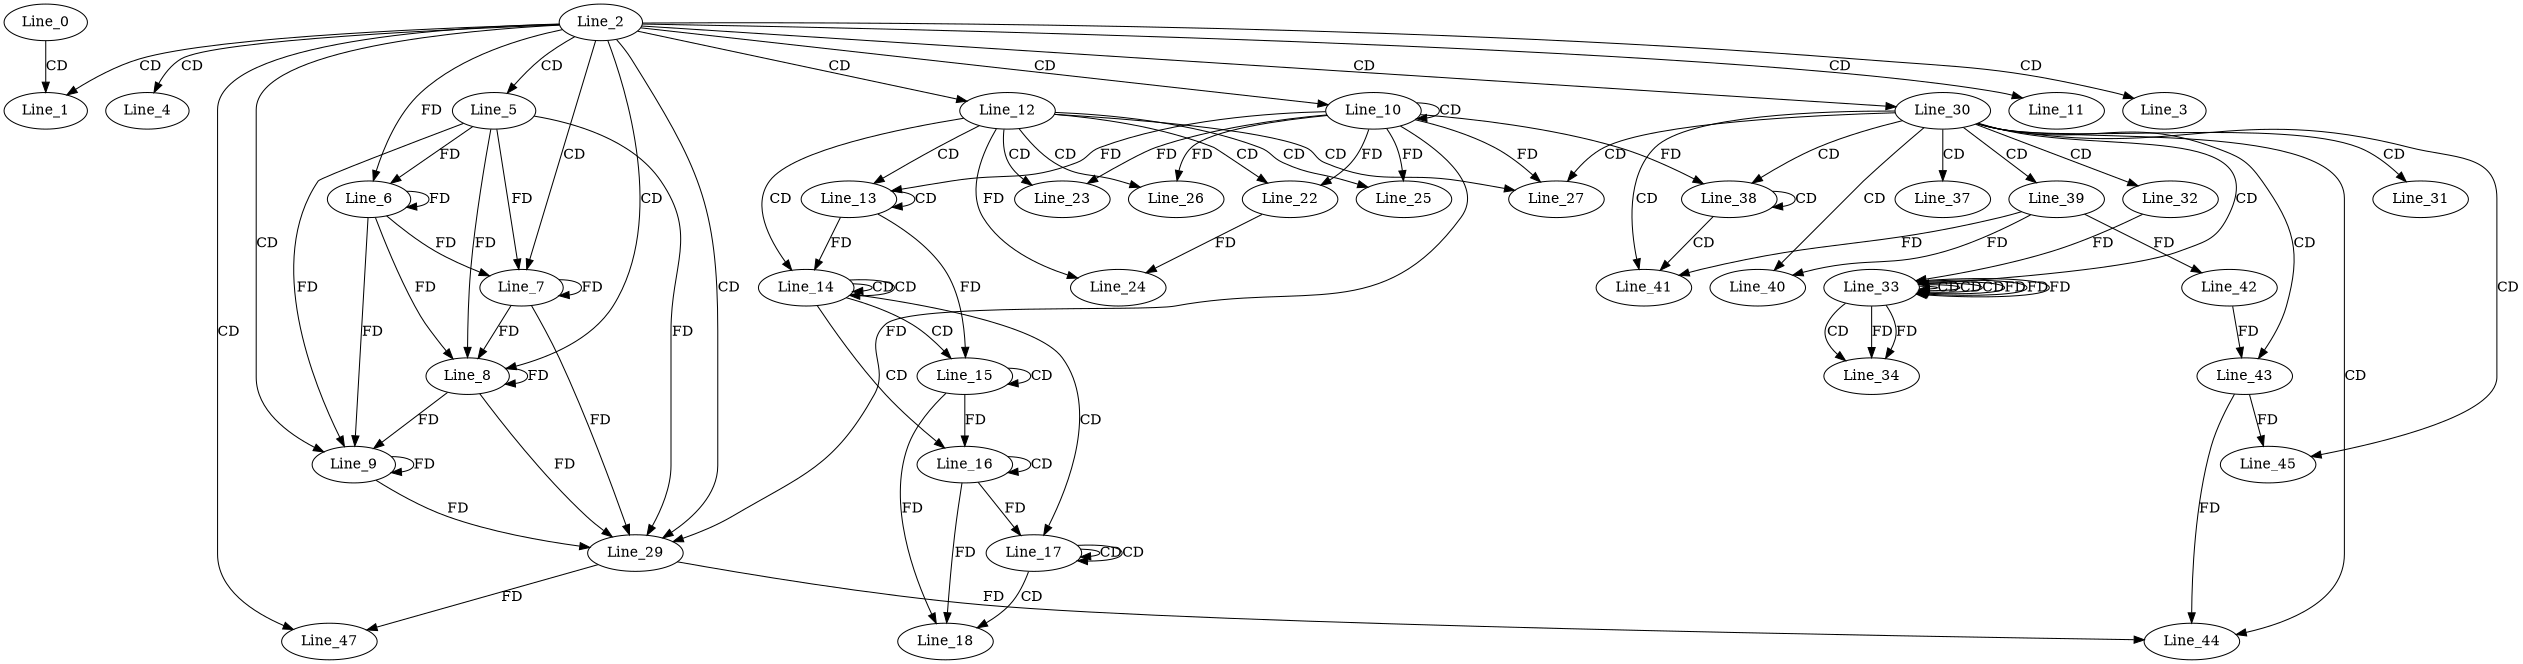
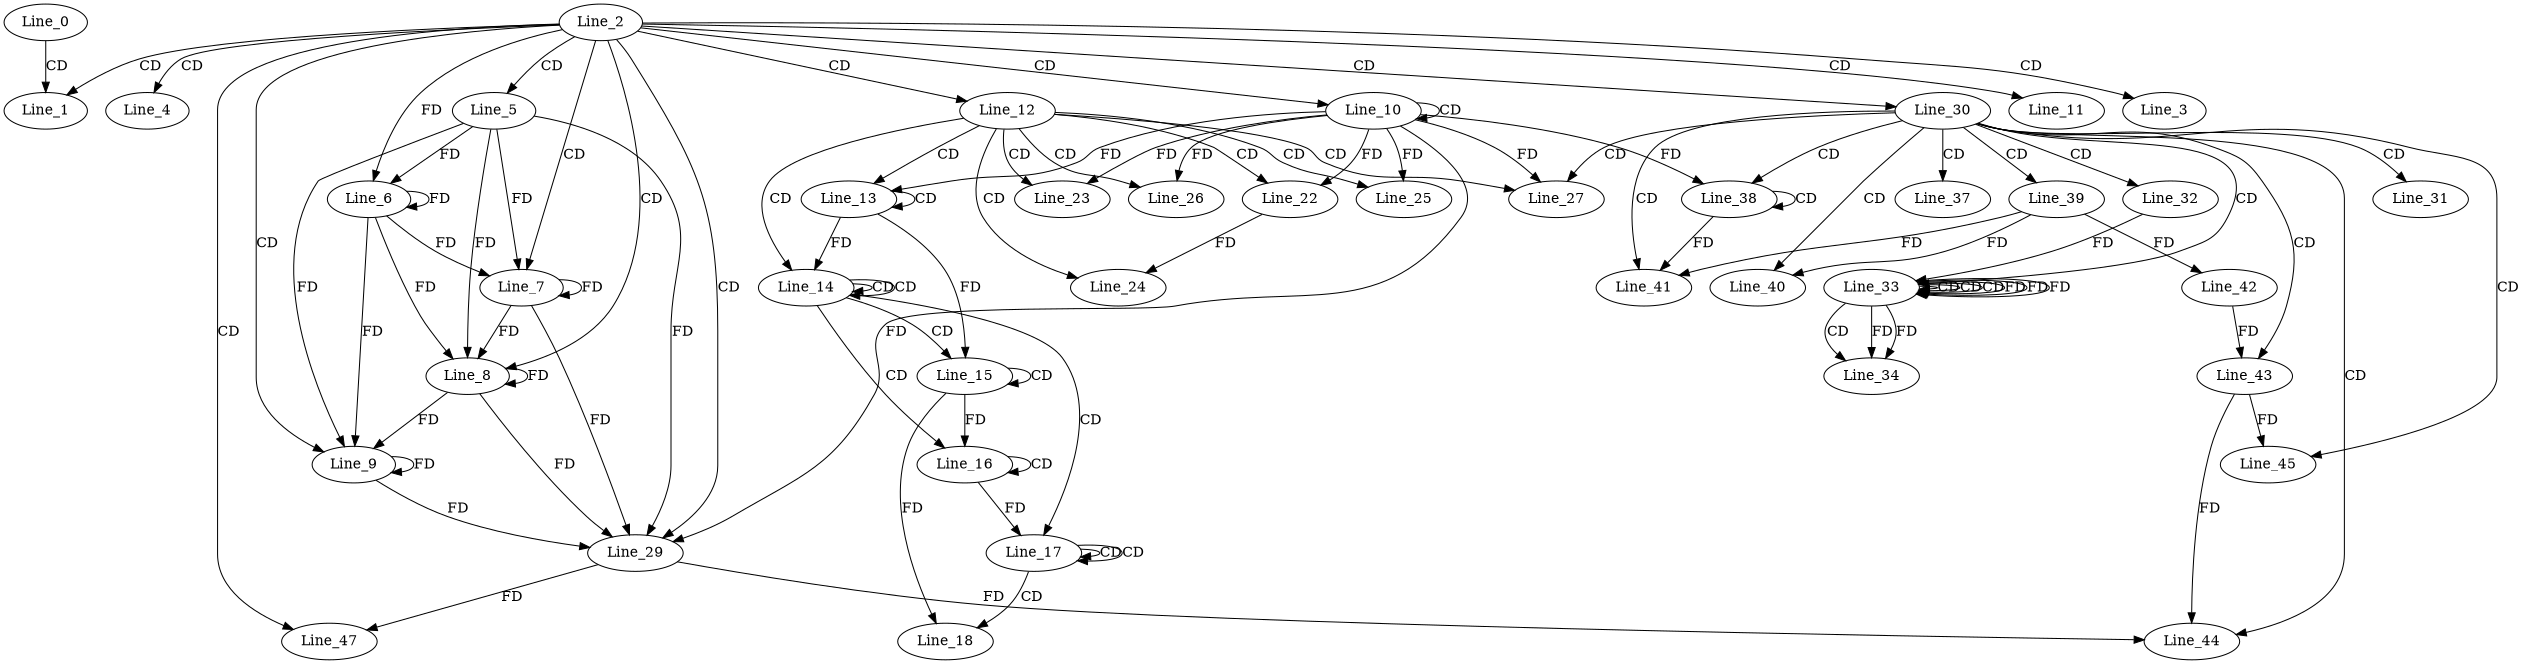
(994, 199) -> (994, 199)
(1704, 243) -> (1704, 243)
(953, 548) -> none
